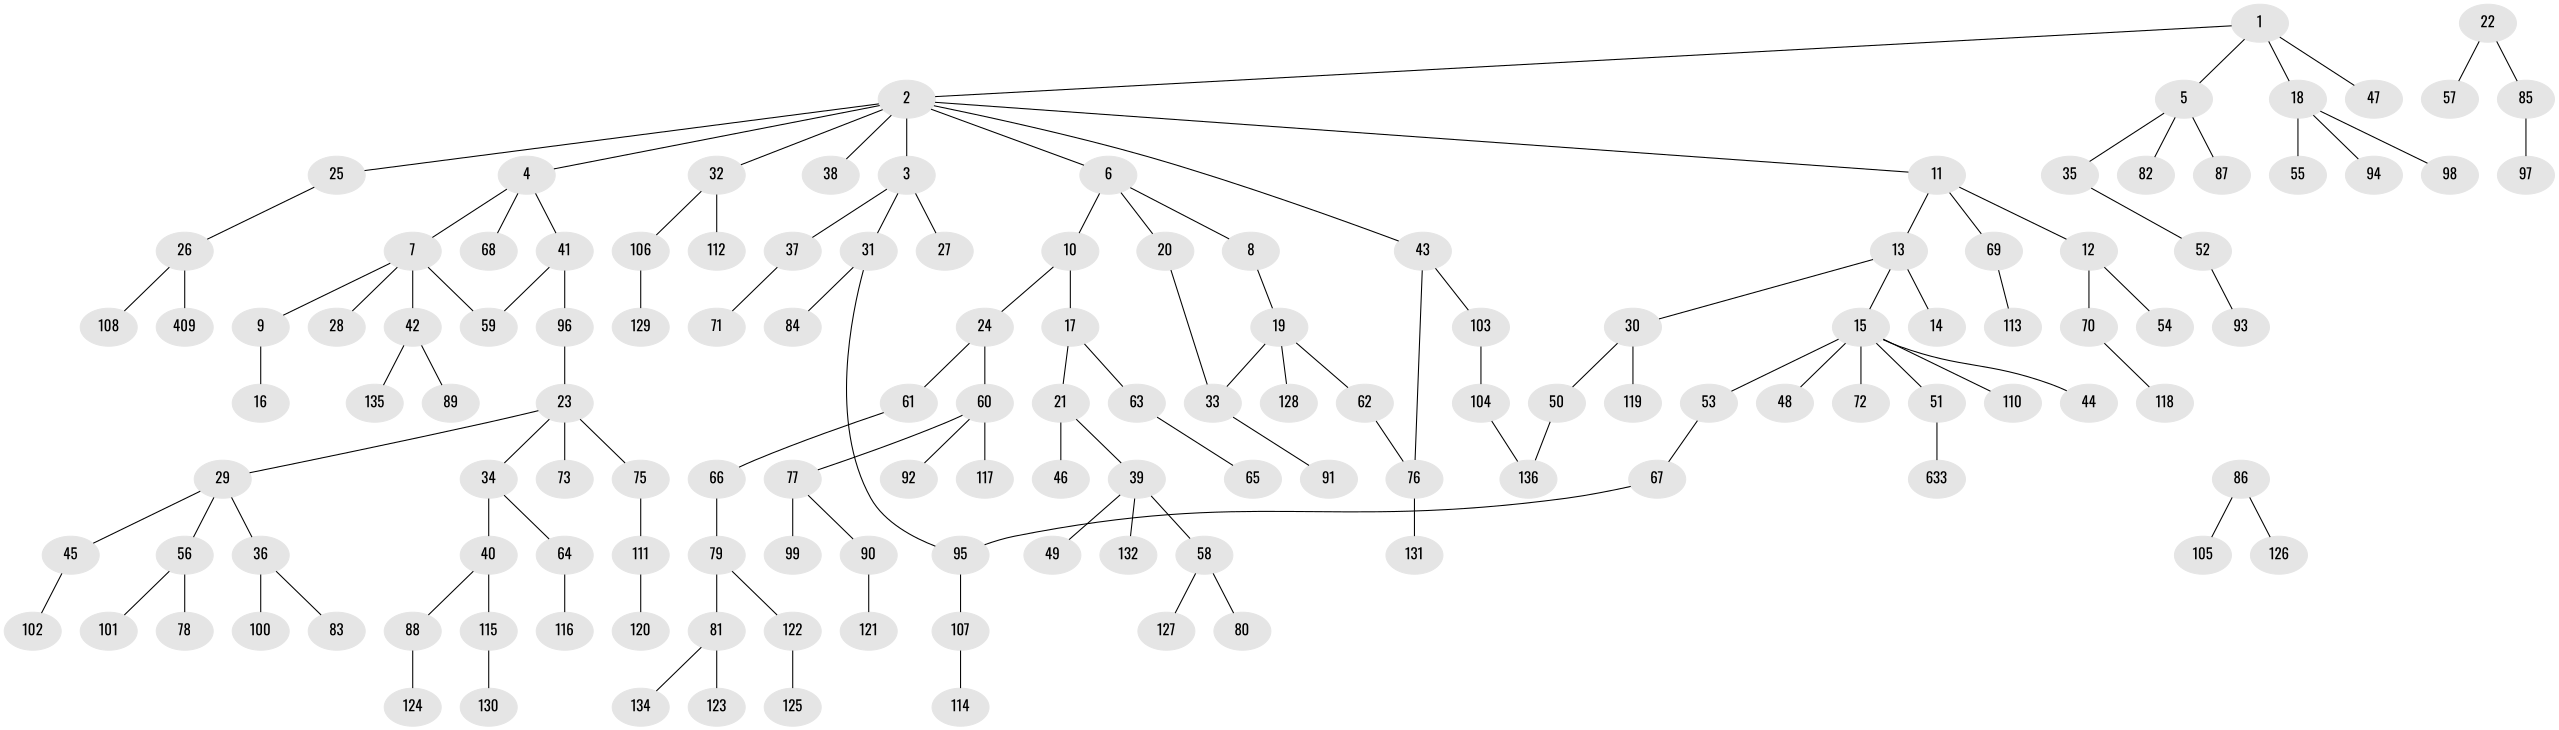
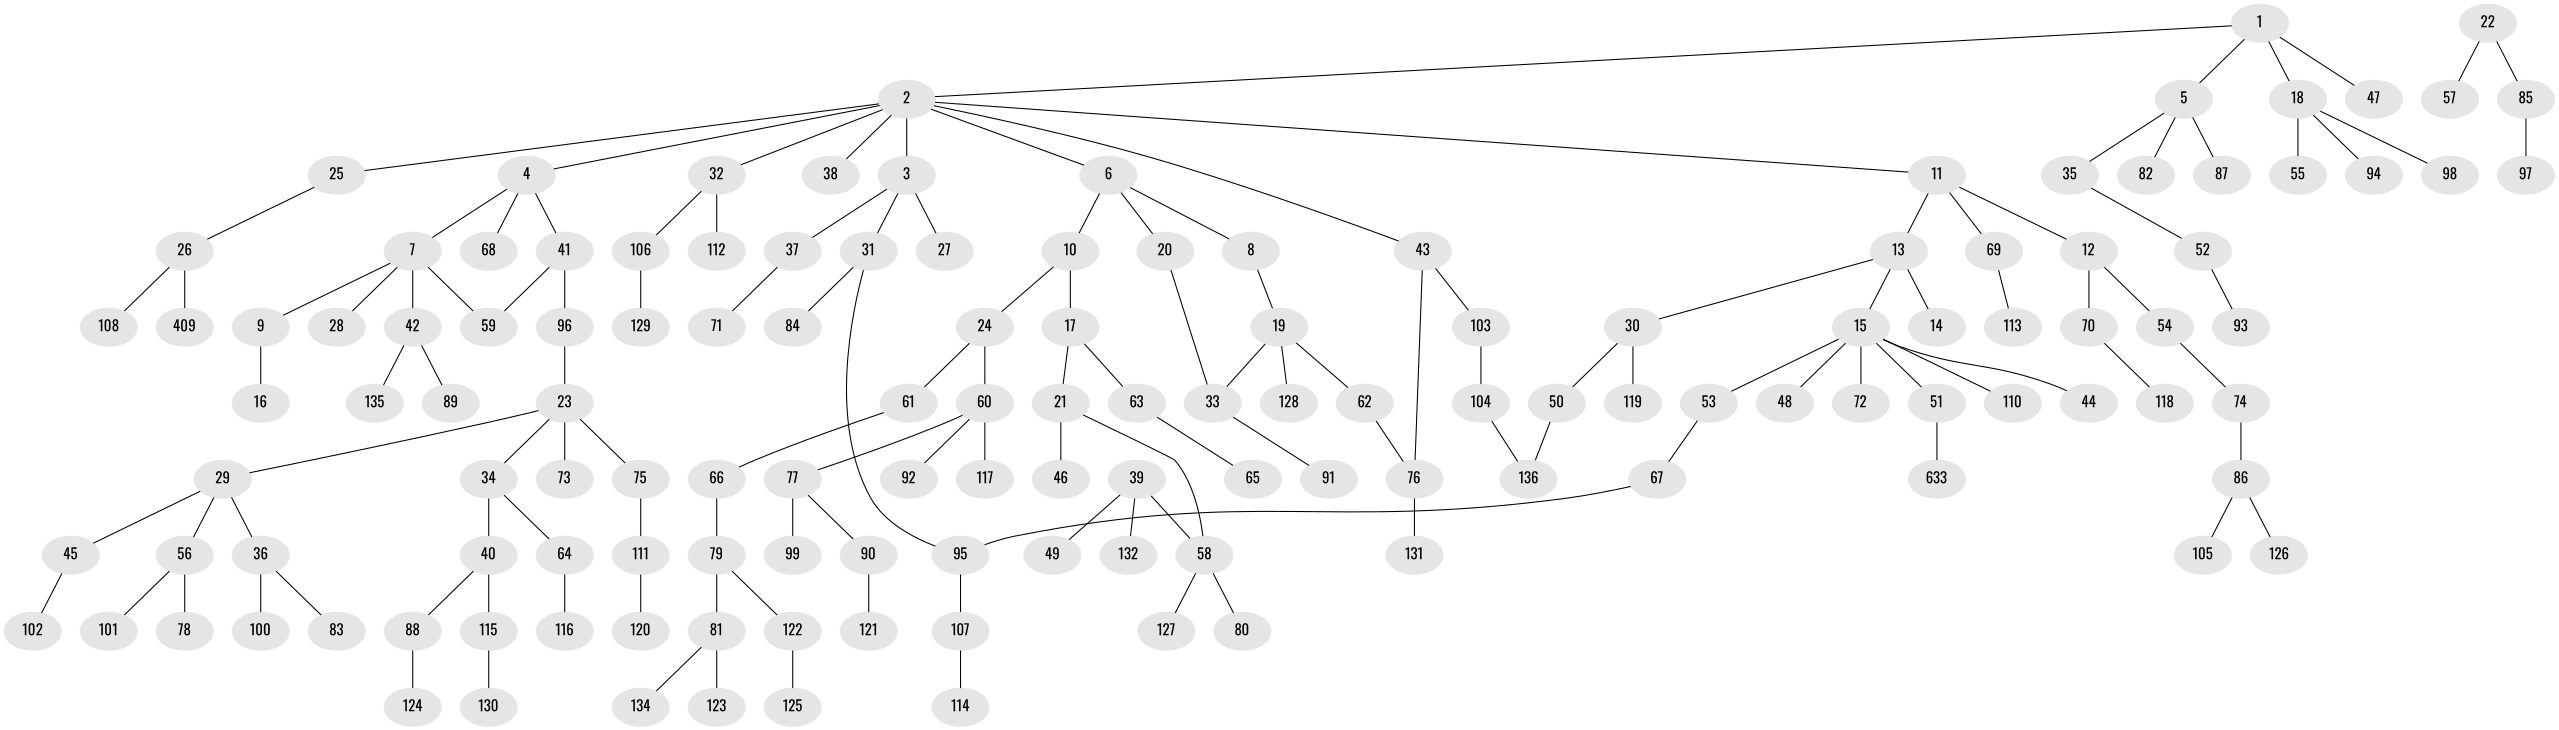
none -> (2241, 403)
(1099, 441) -> (1166, 455)
